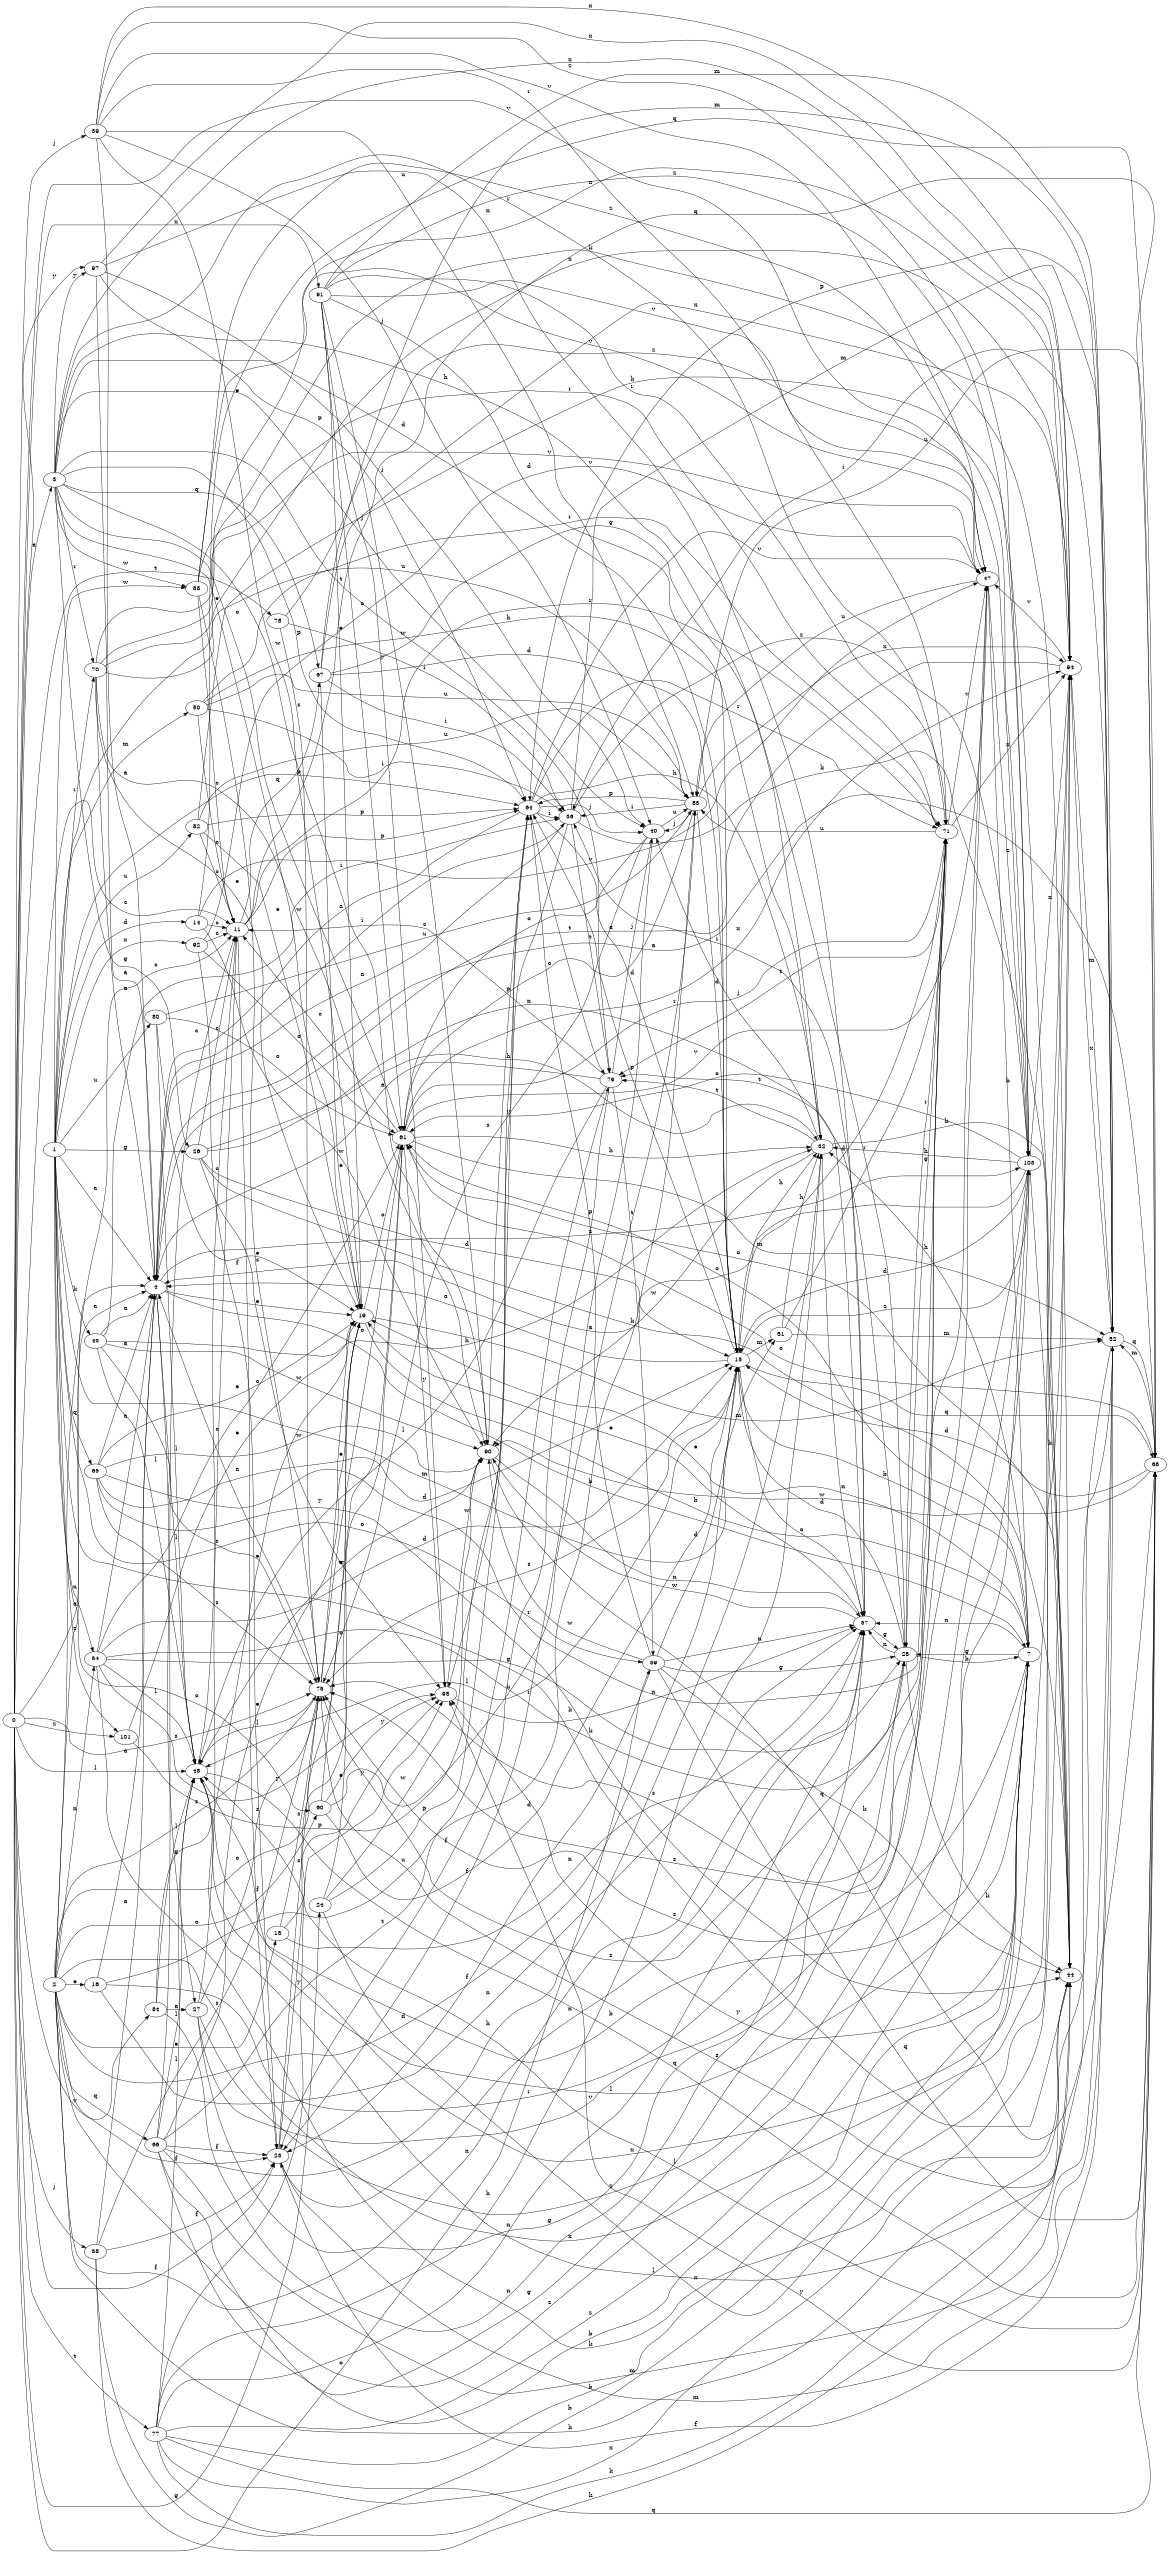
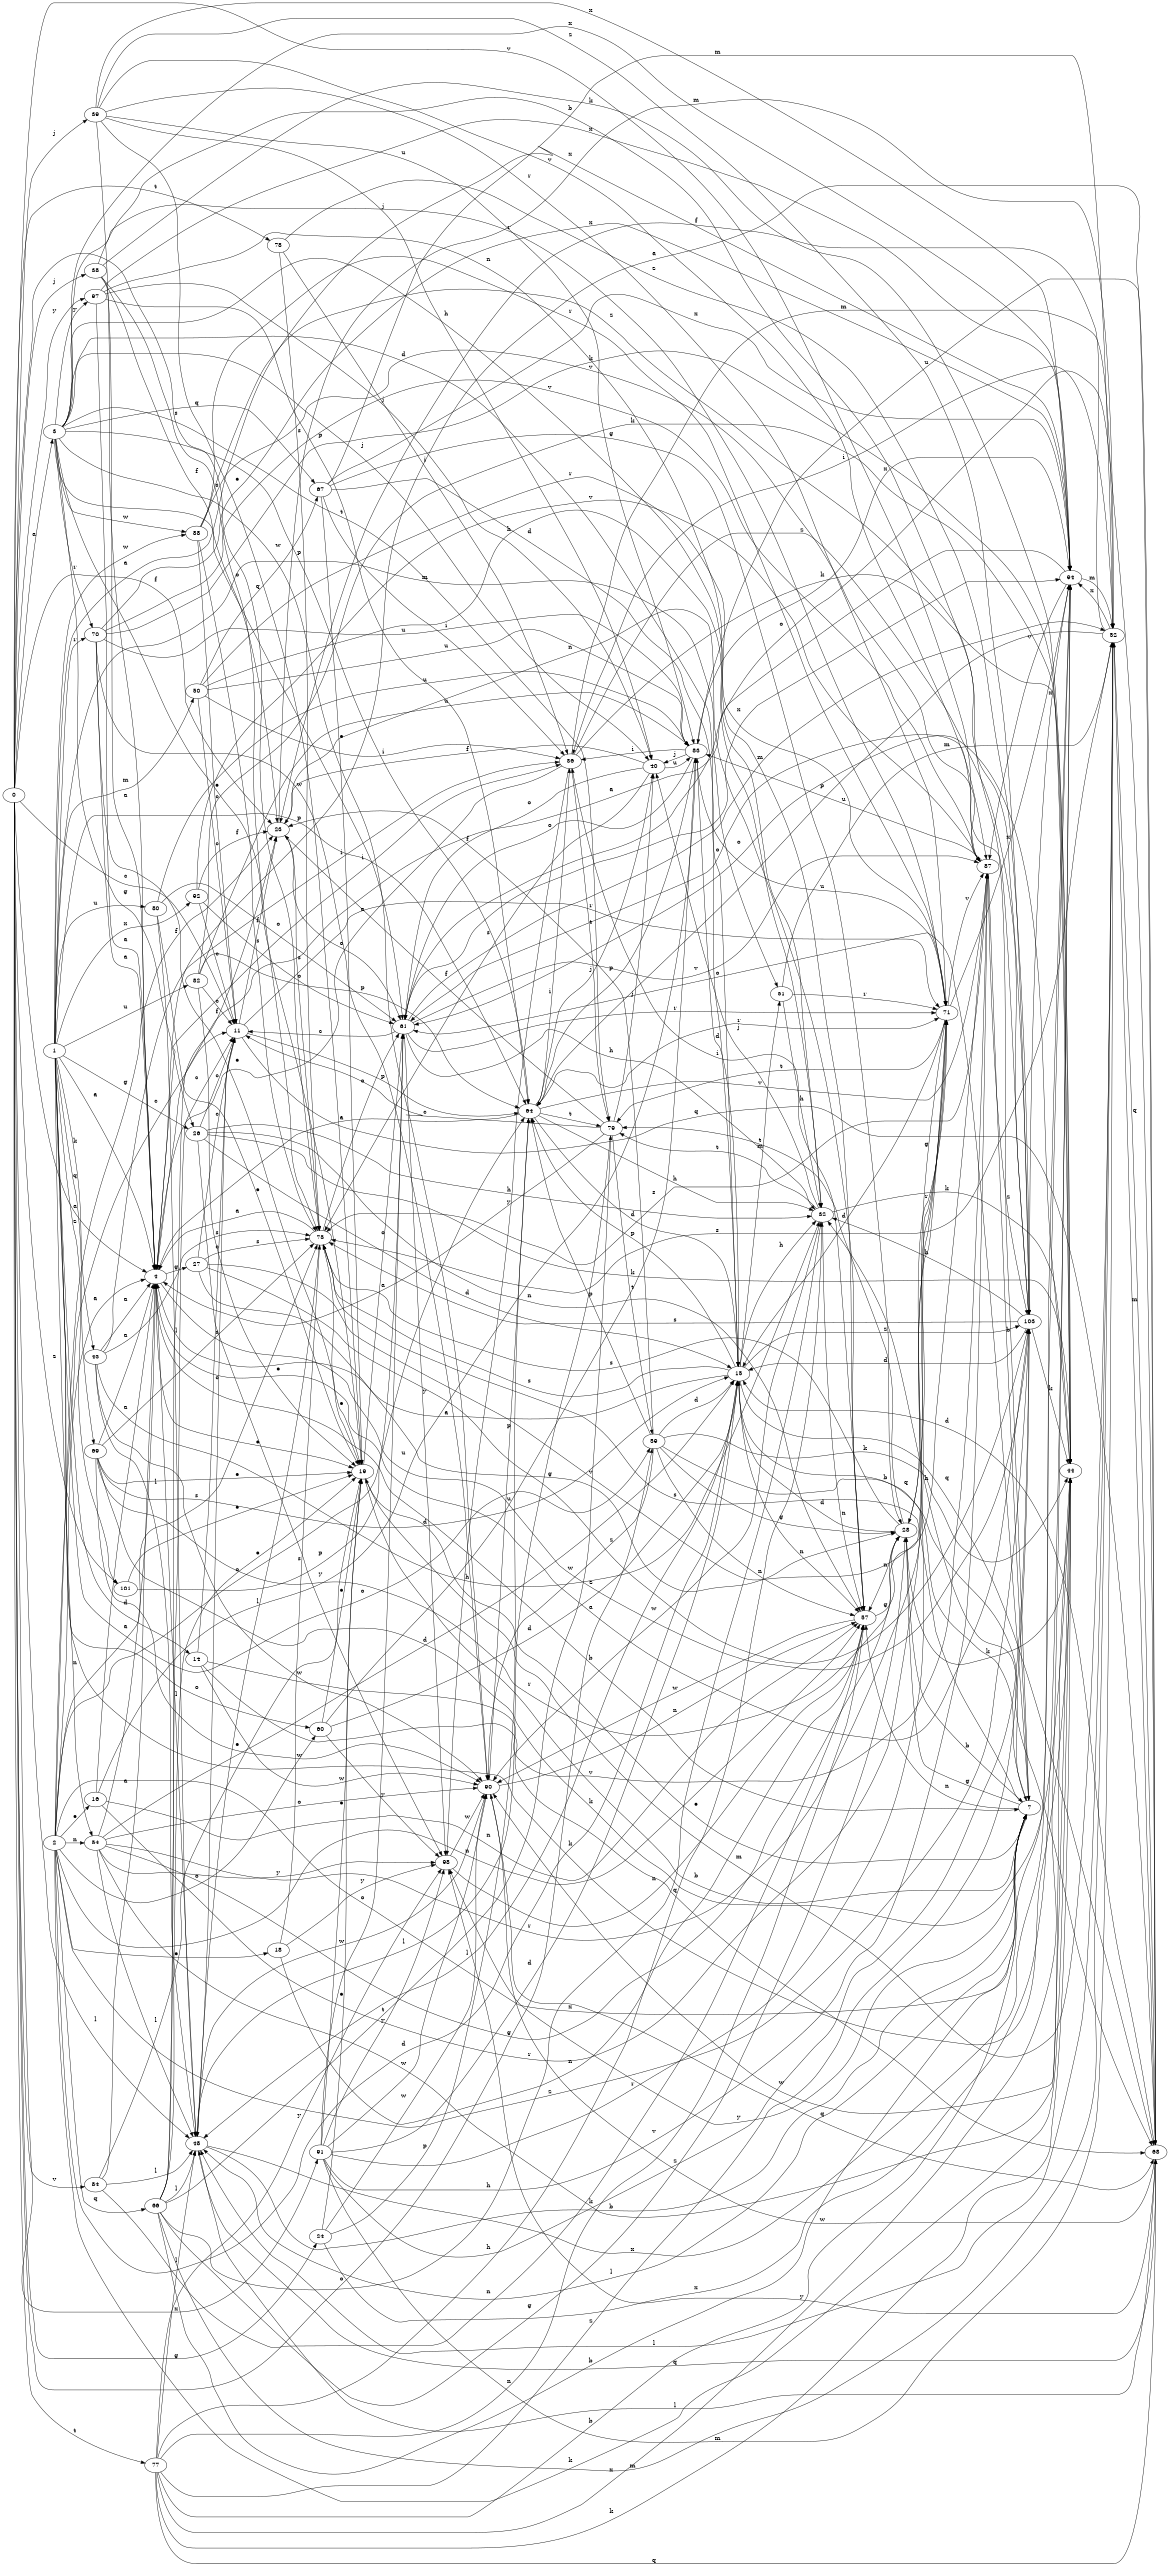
(988, 579) -> (988, 867)
(274, 796) -> (258, 592)
(256, 1389) -> (288, 1807)
(633, 1442) -> none
(95, 1471) -> (95, 1451)
(801, 1530) -> (802, 1552)
(174, 2010) -> (140, 1735)
none -> (1012, 2096)
